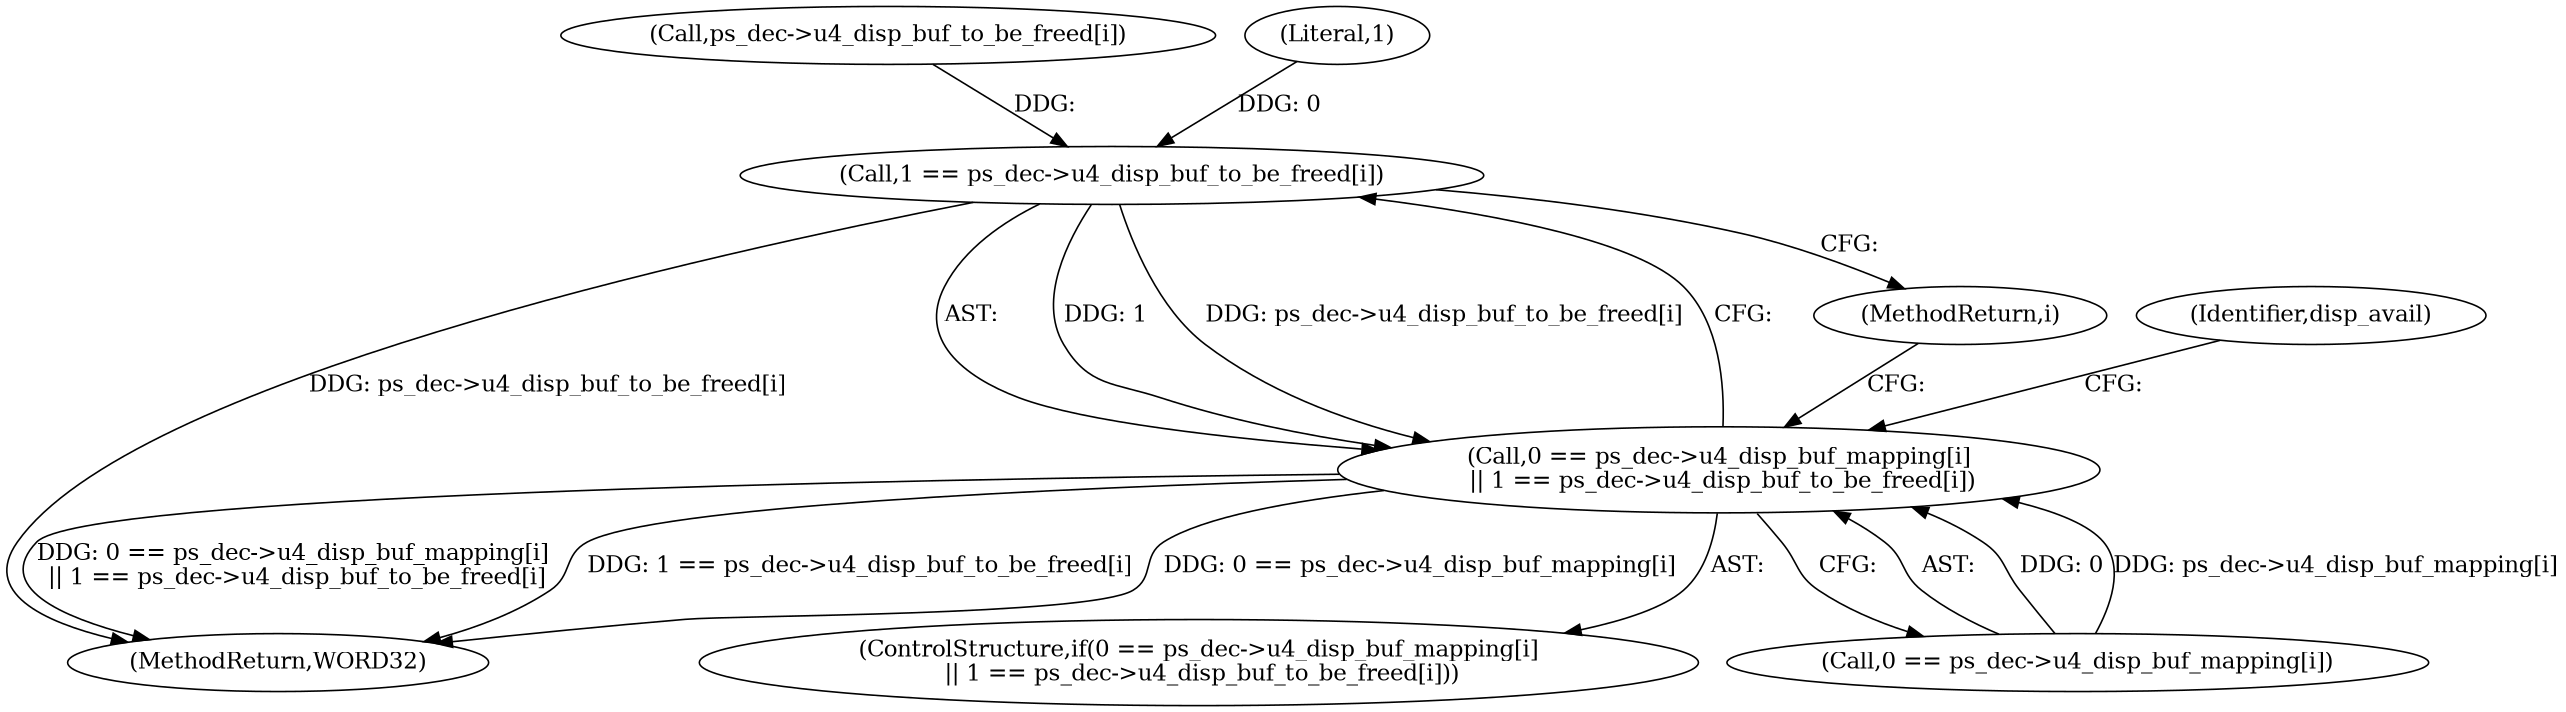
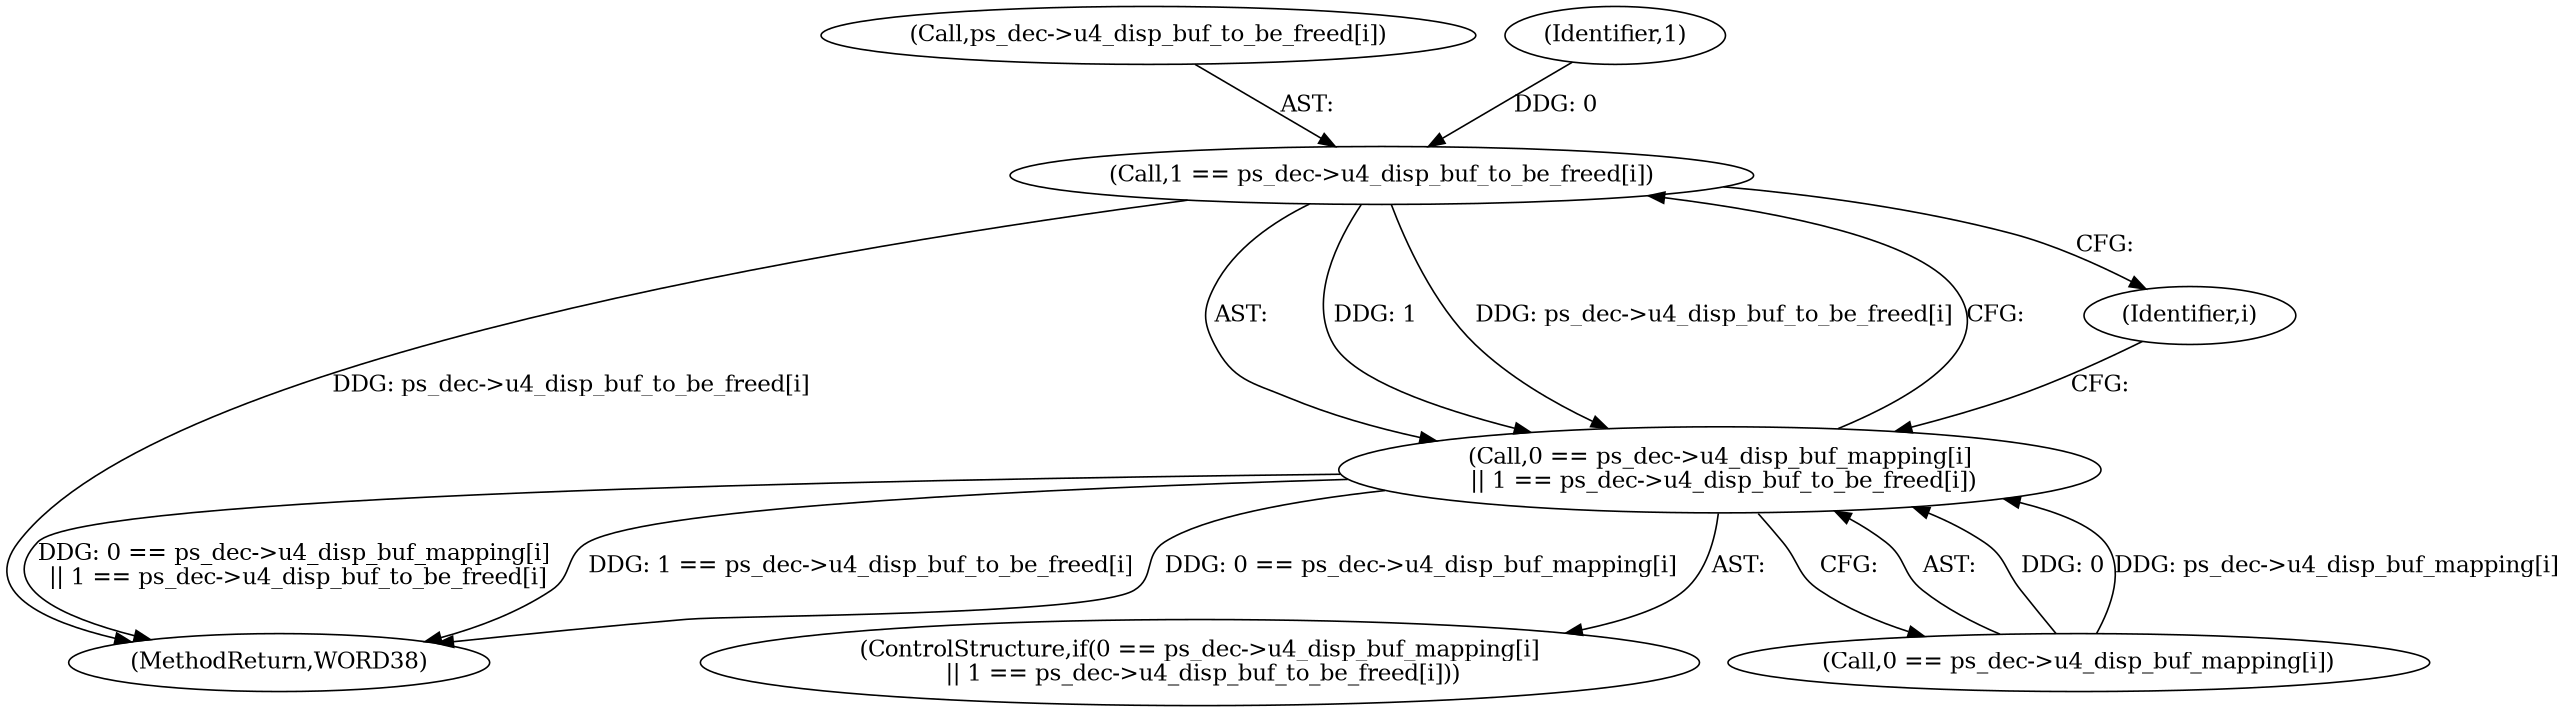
(1337, 35) -> (1615, 35)
(1048, 105) -> (1311, 105)
(1960, 316) -> (2190, 316)
(2311, 316) -> none
(278, 663) -> (279, 663)
